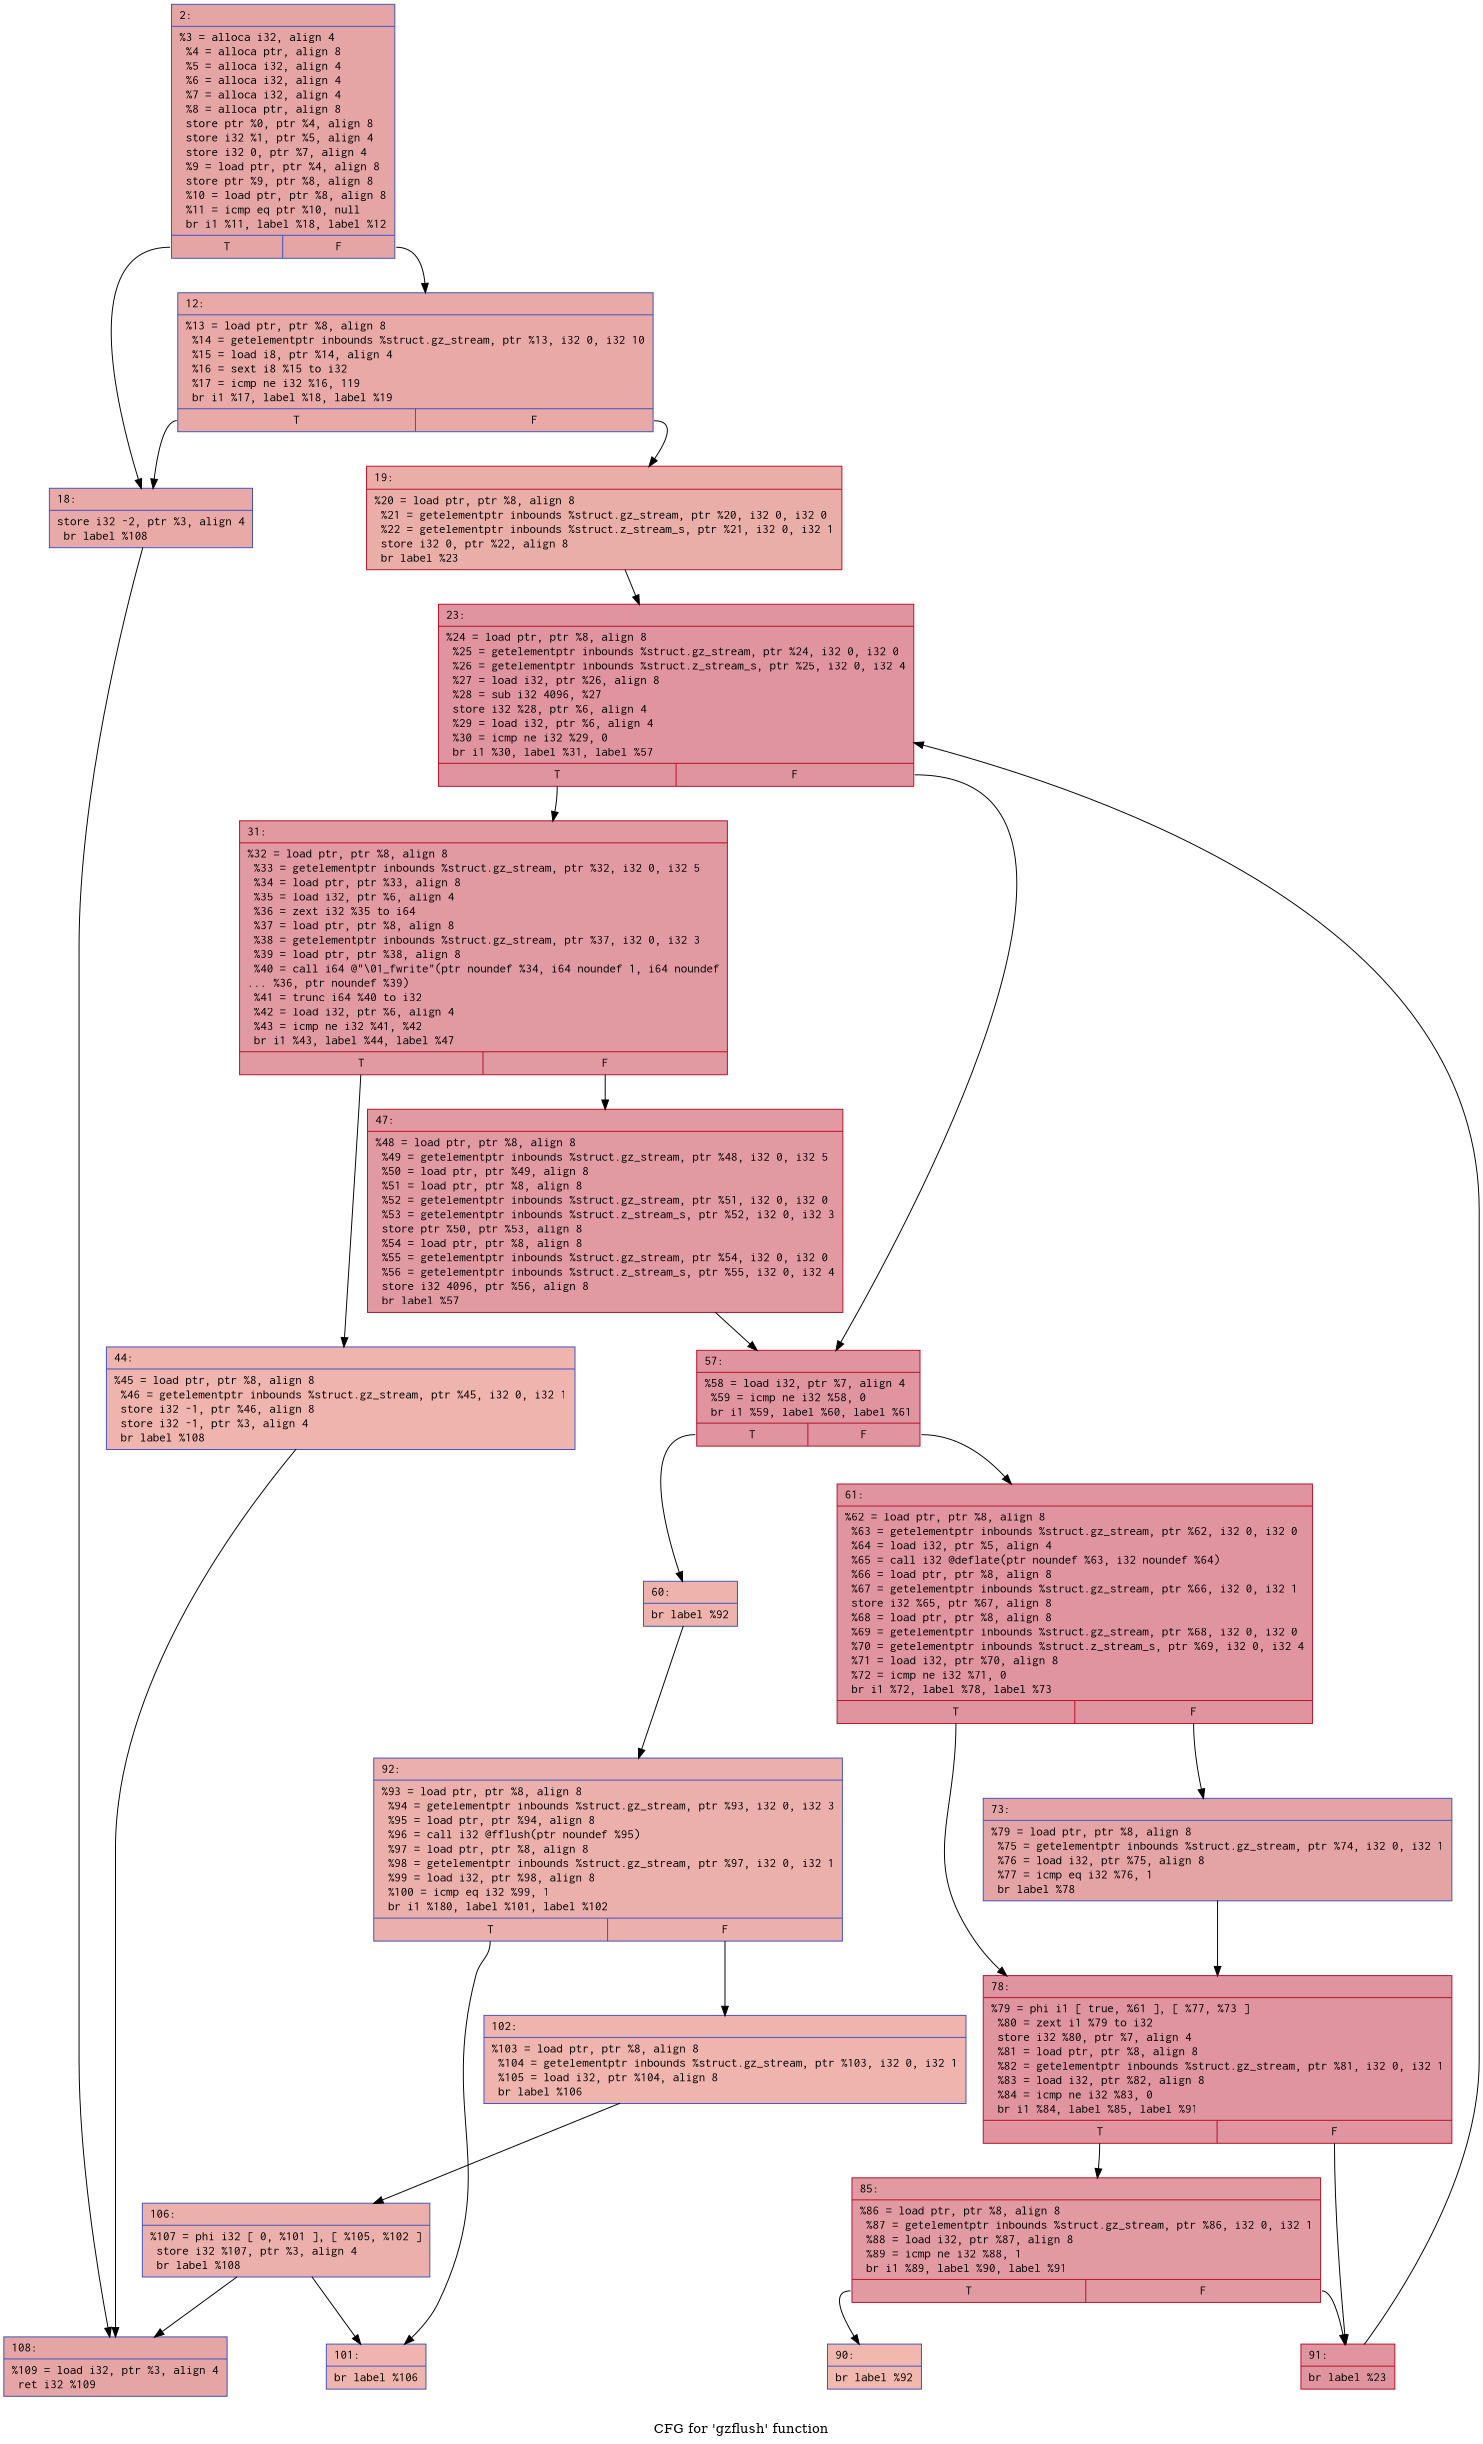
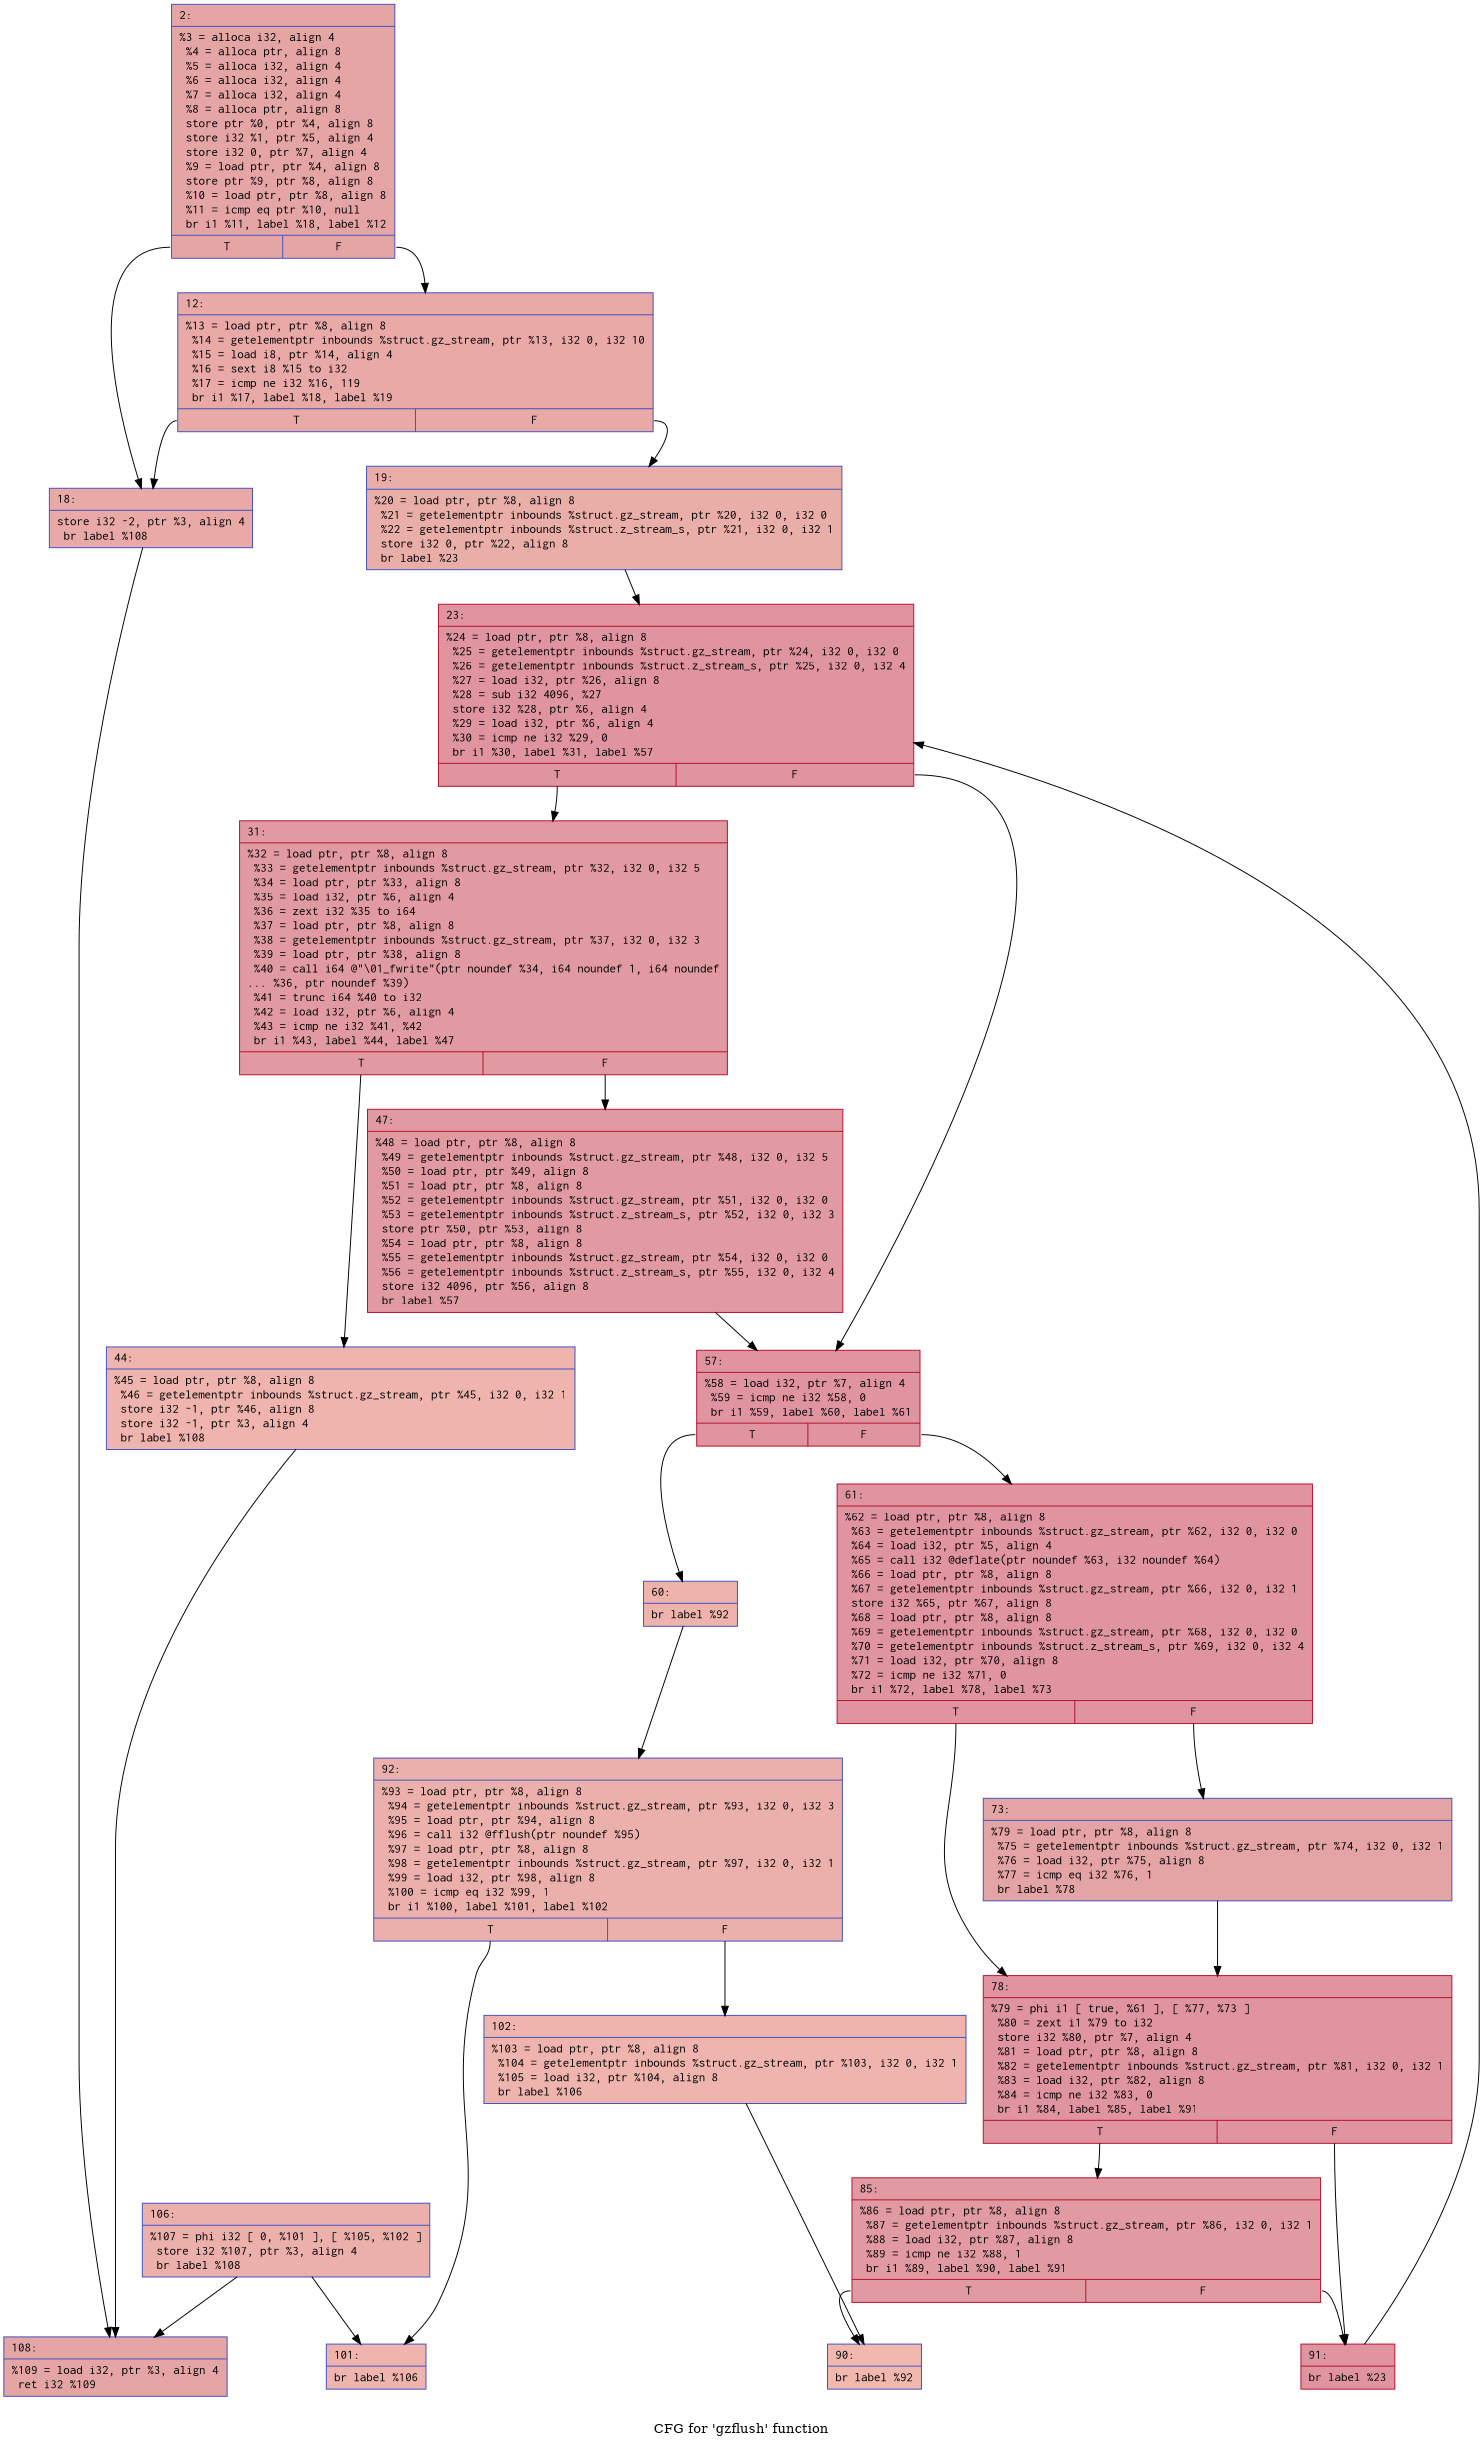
(604, 518) -> (604, 518)
(495, 1906) -> (495, 1906)
(501, 2152) -> (803, 2219)
